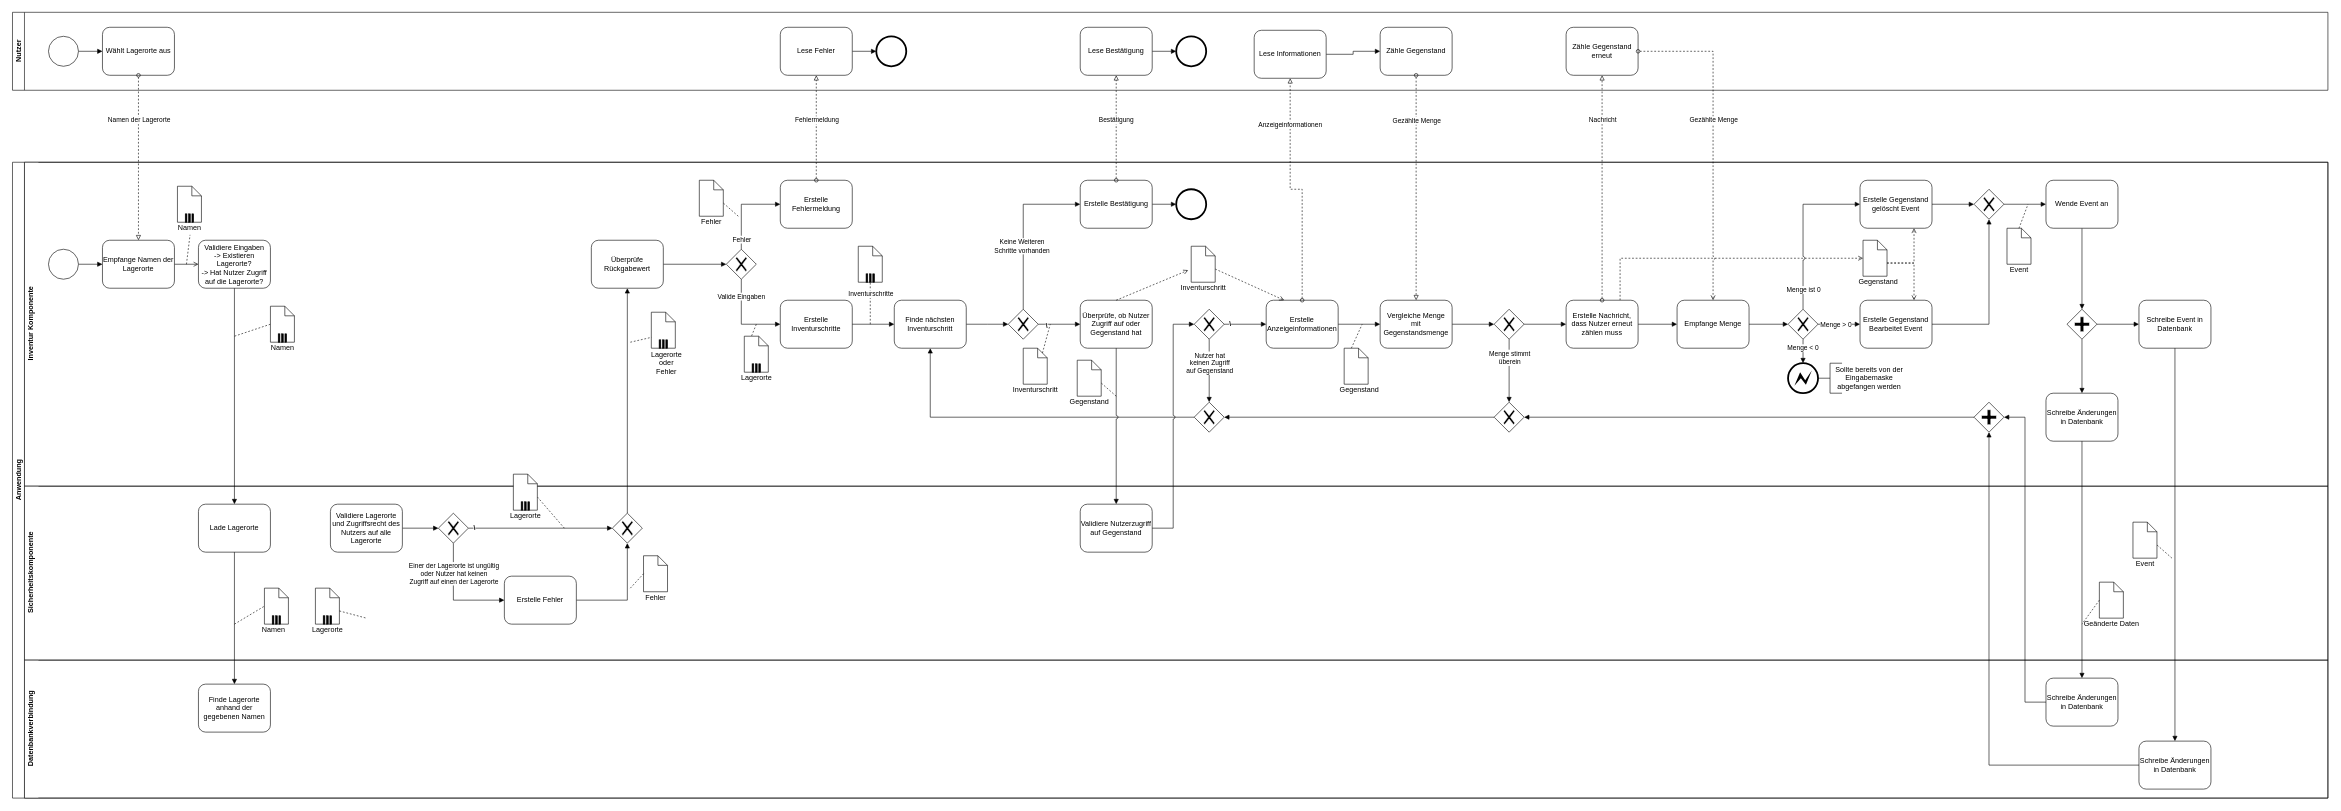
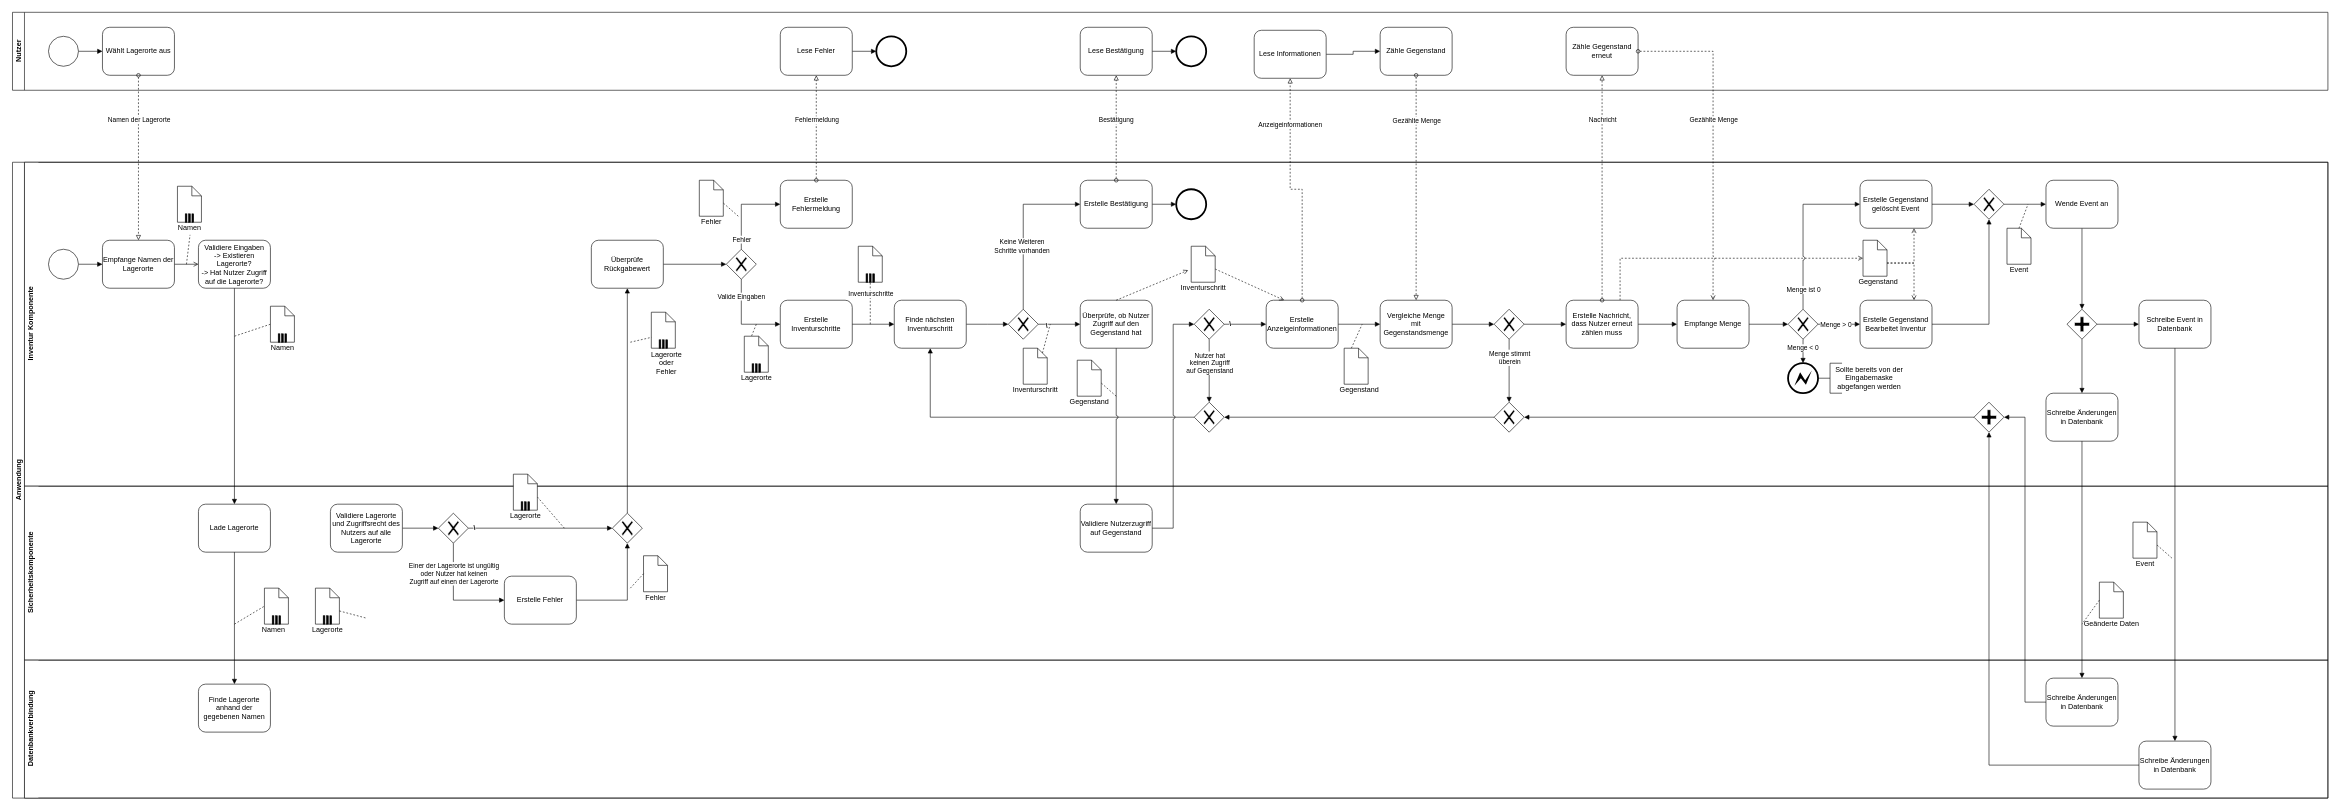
(1116, 324) -> (1116, 324)
(1896, 324) -> (1896, 324)
